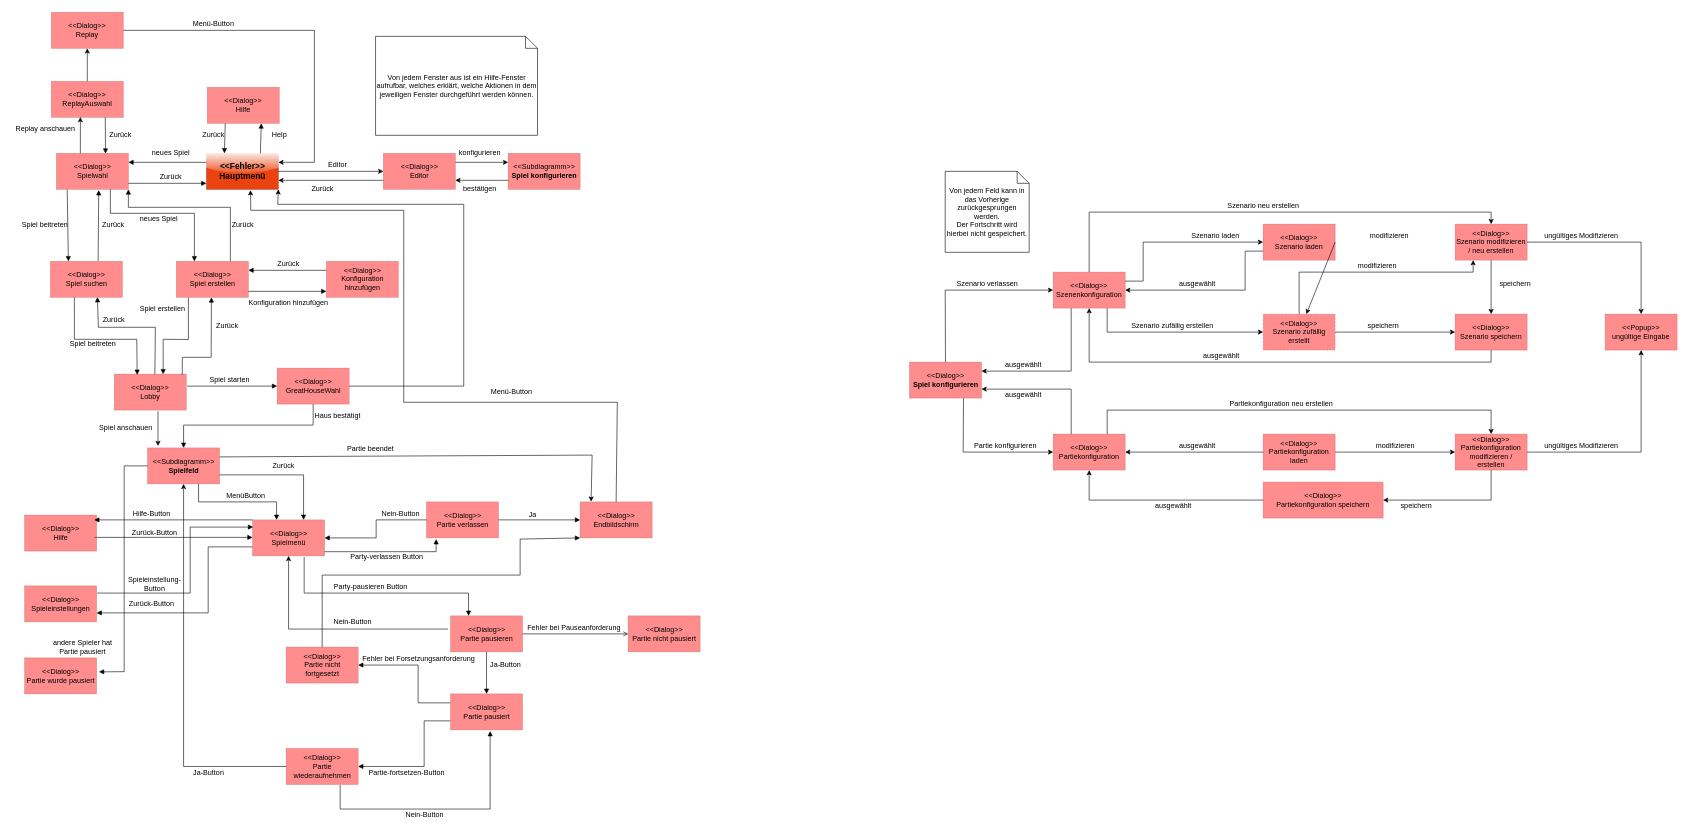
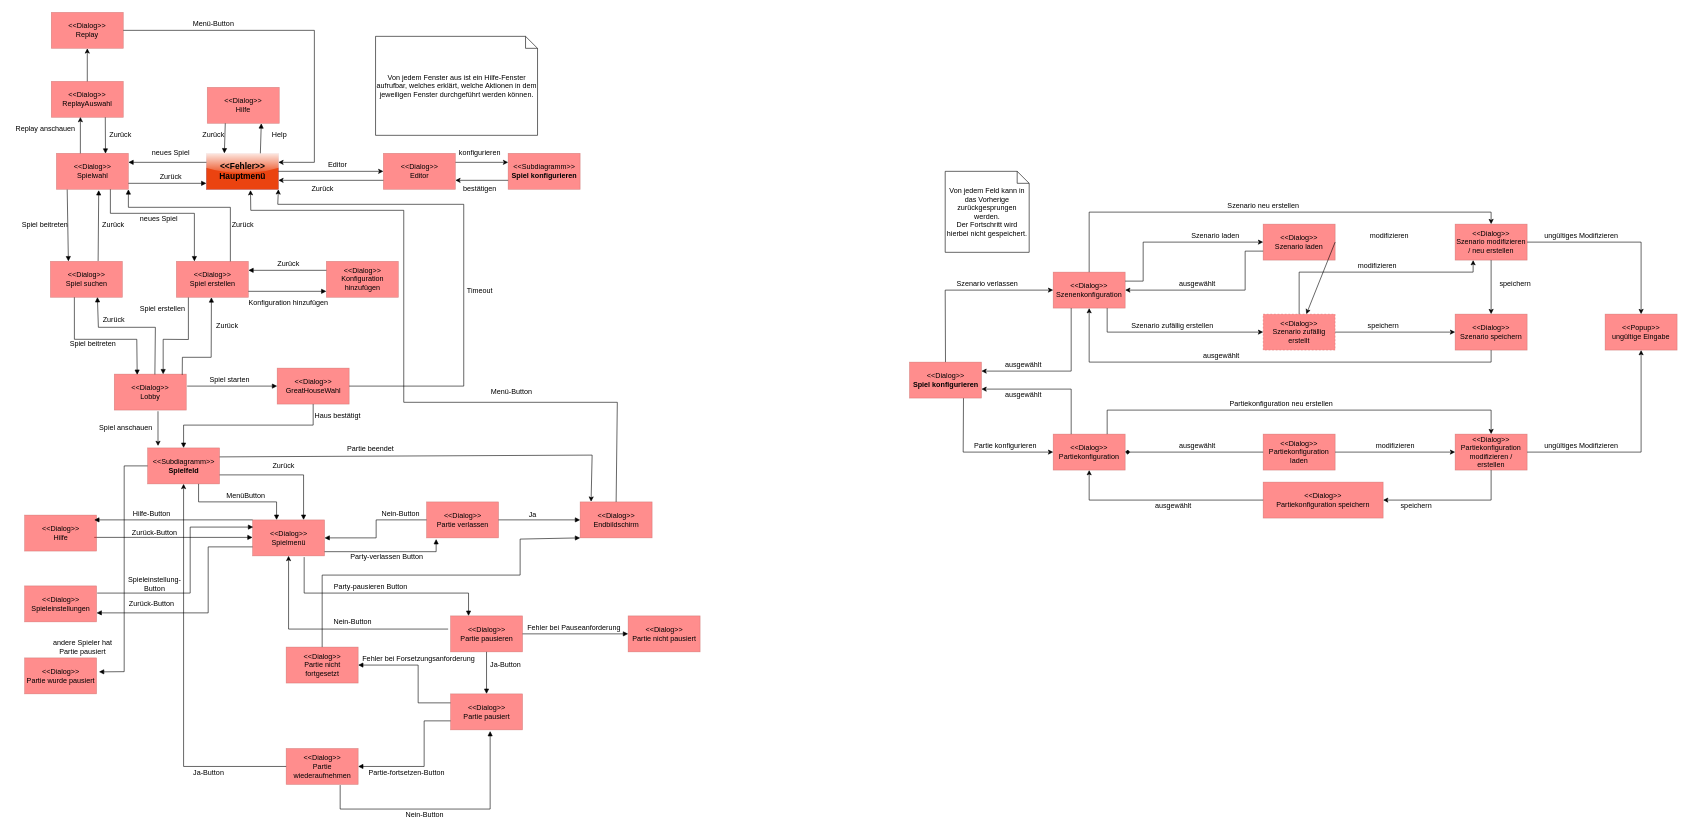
none -> (479, 291)
(1130, 452) -> (1131, 452)
(624, 634) -> (622, 634)
